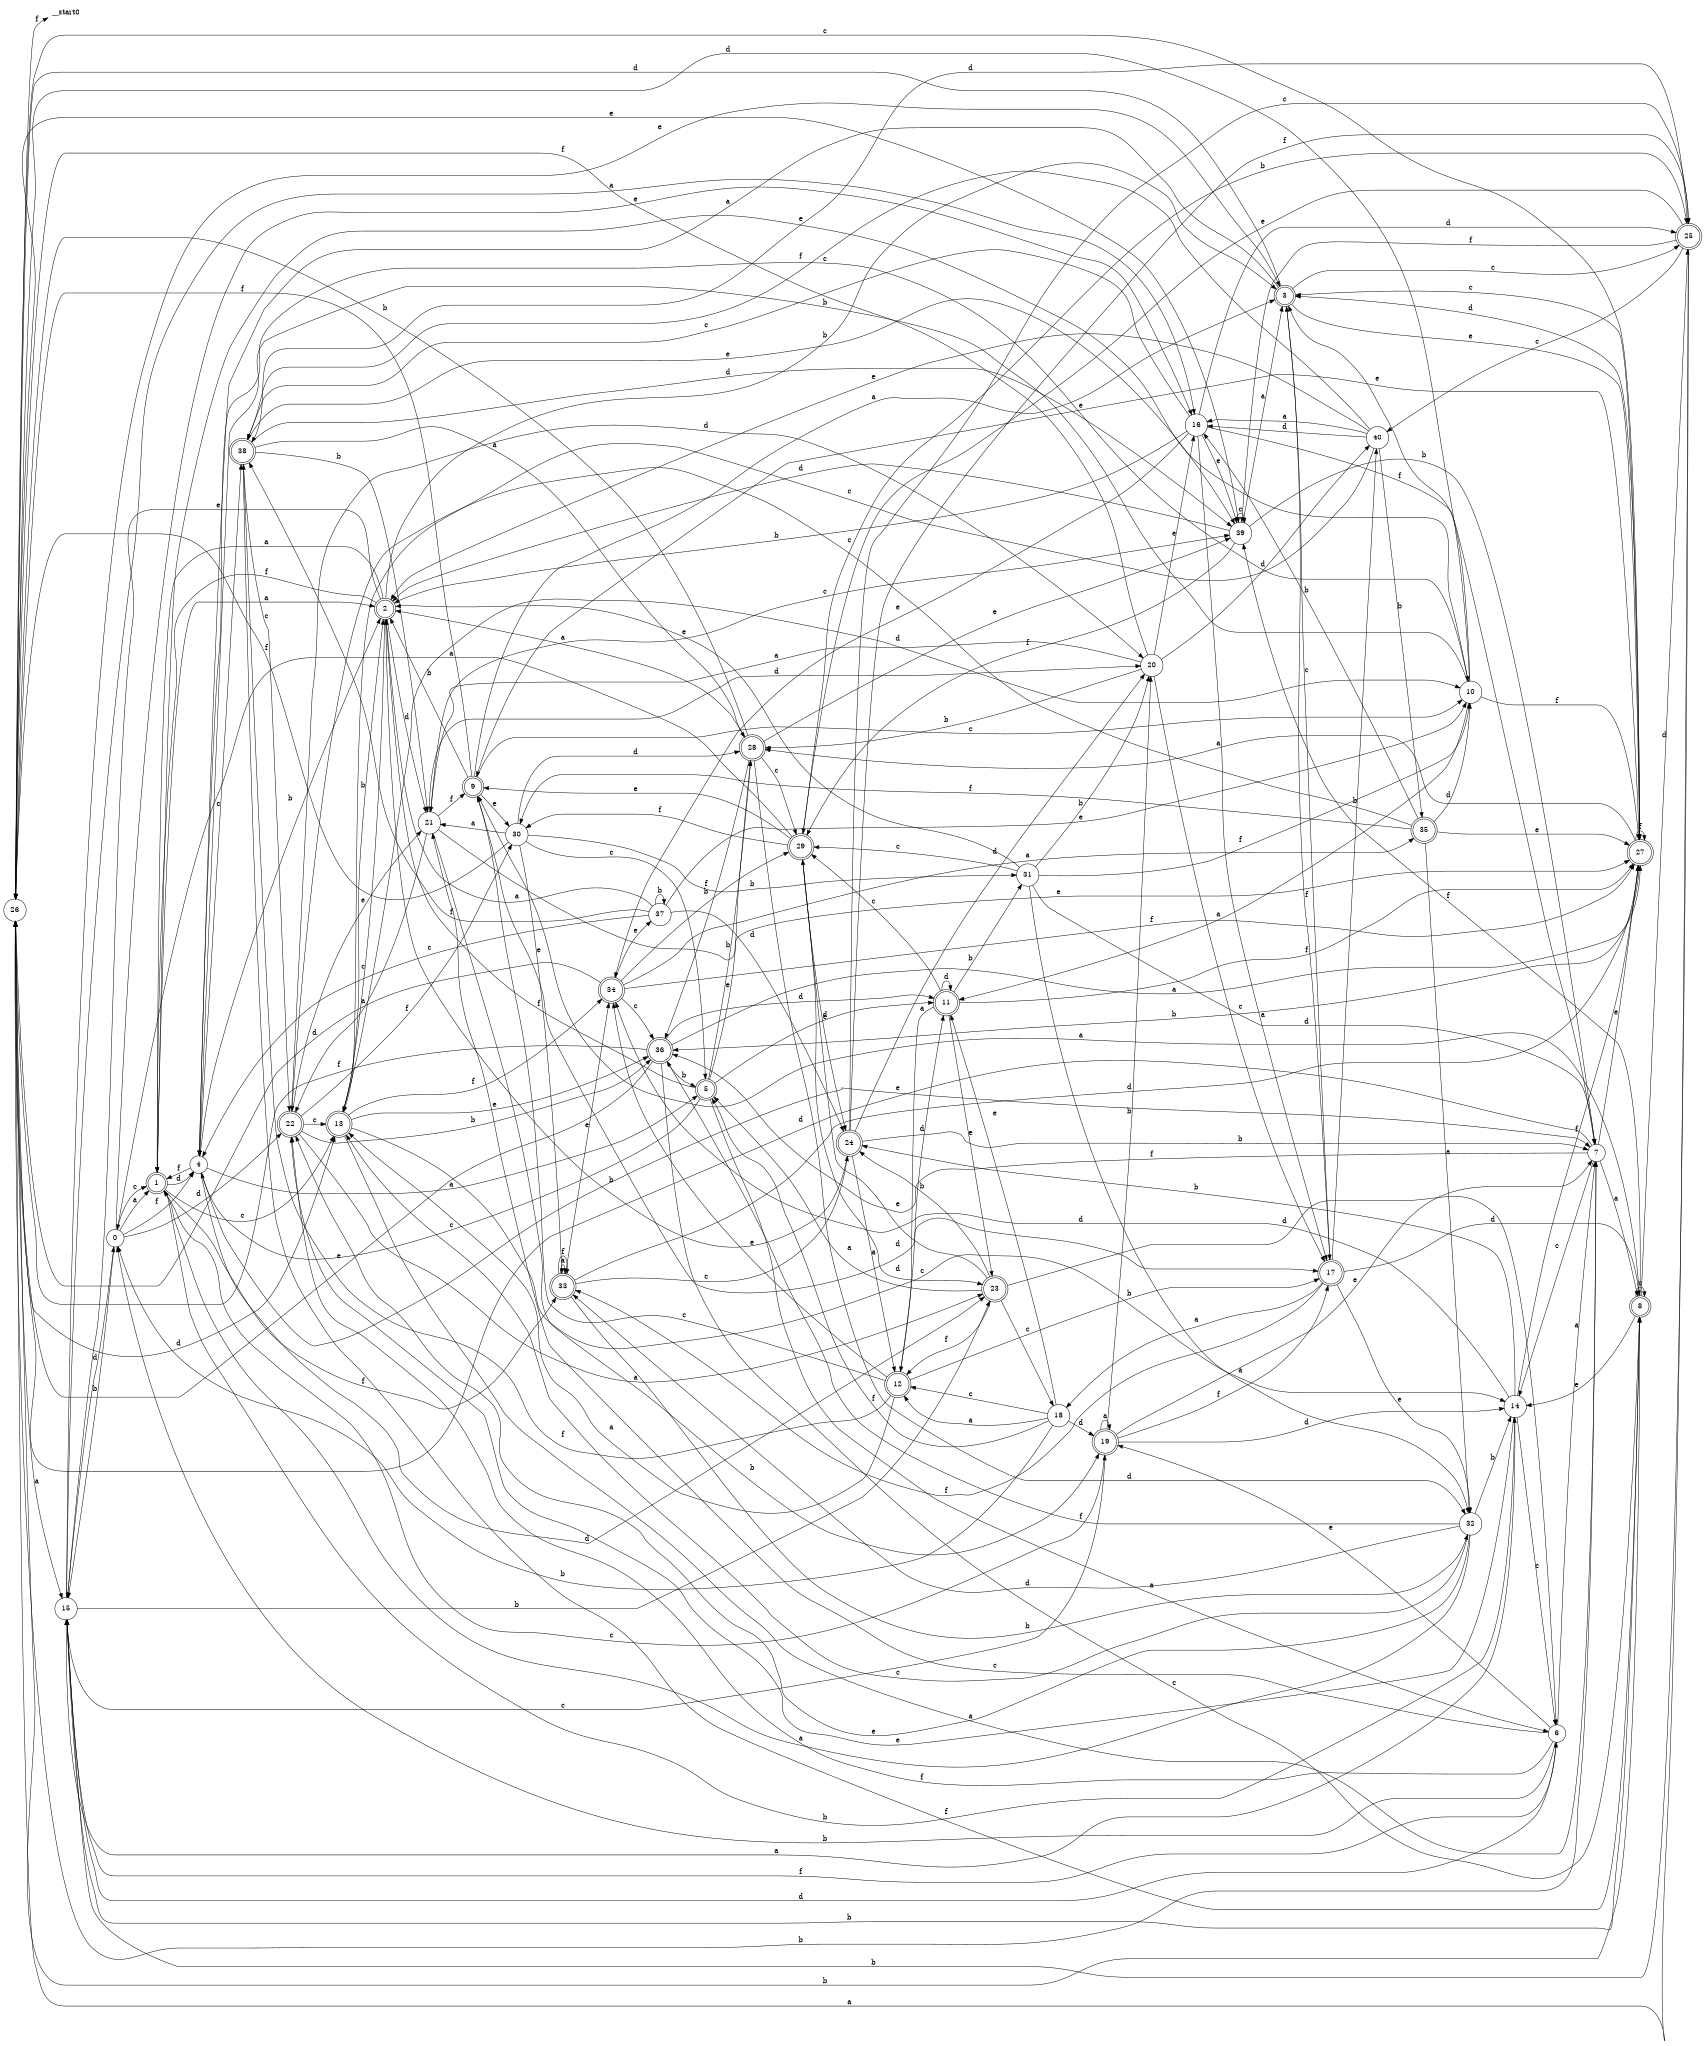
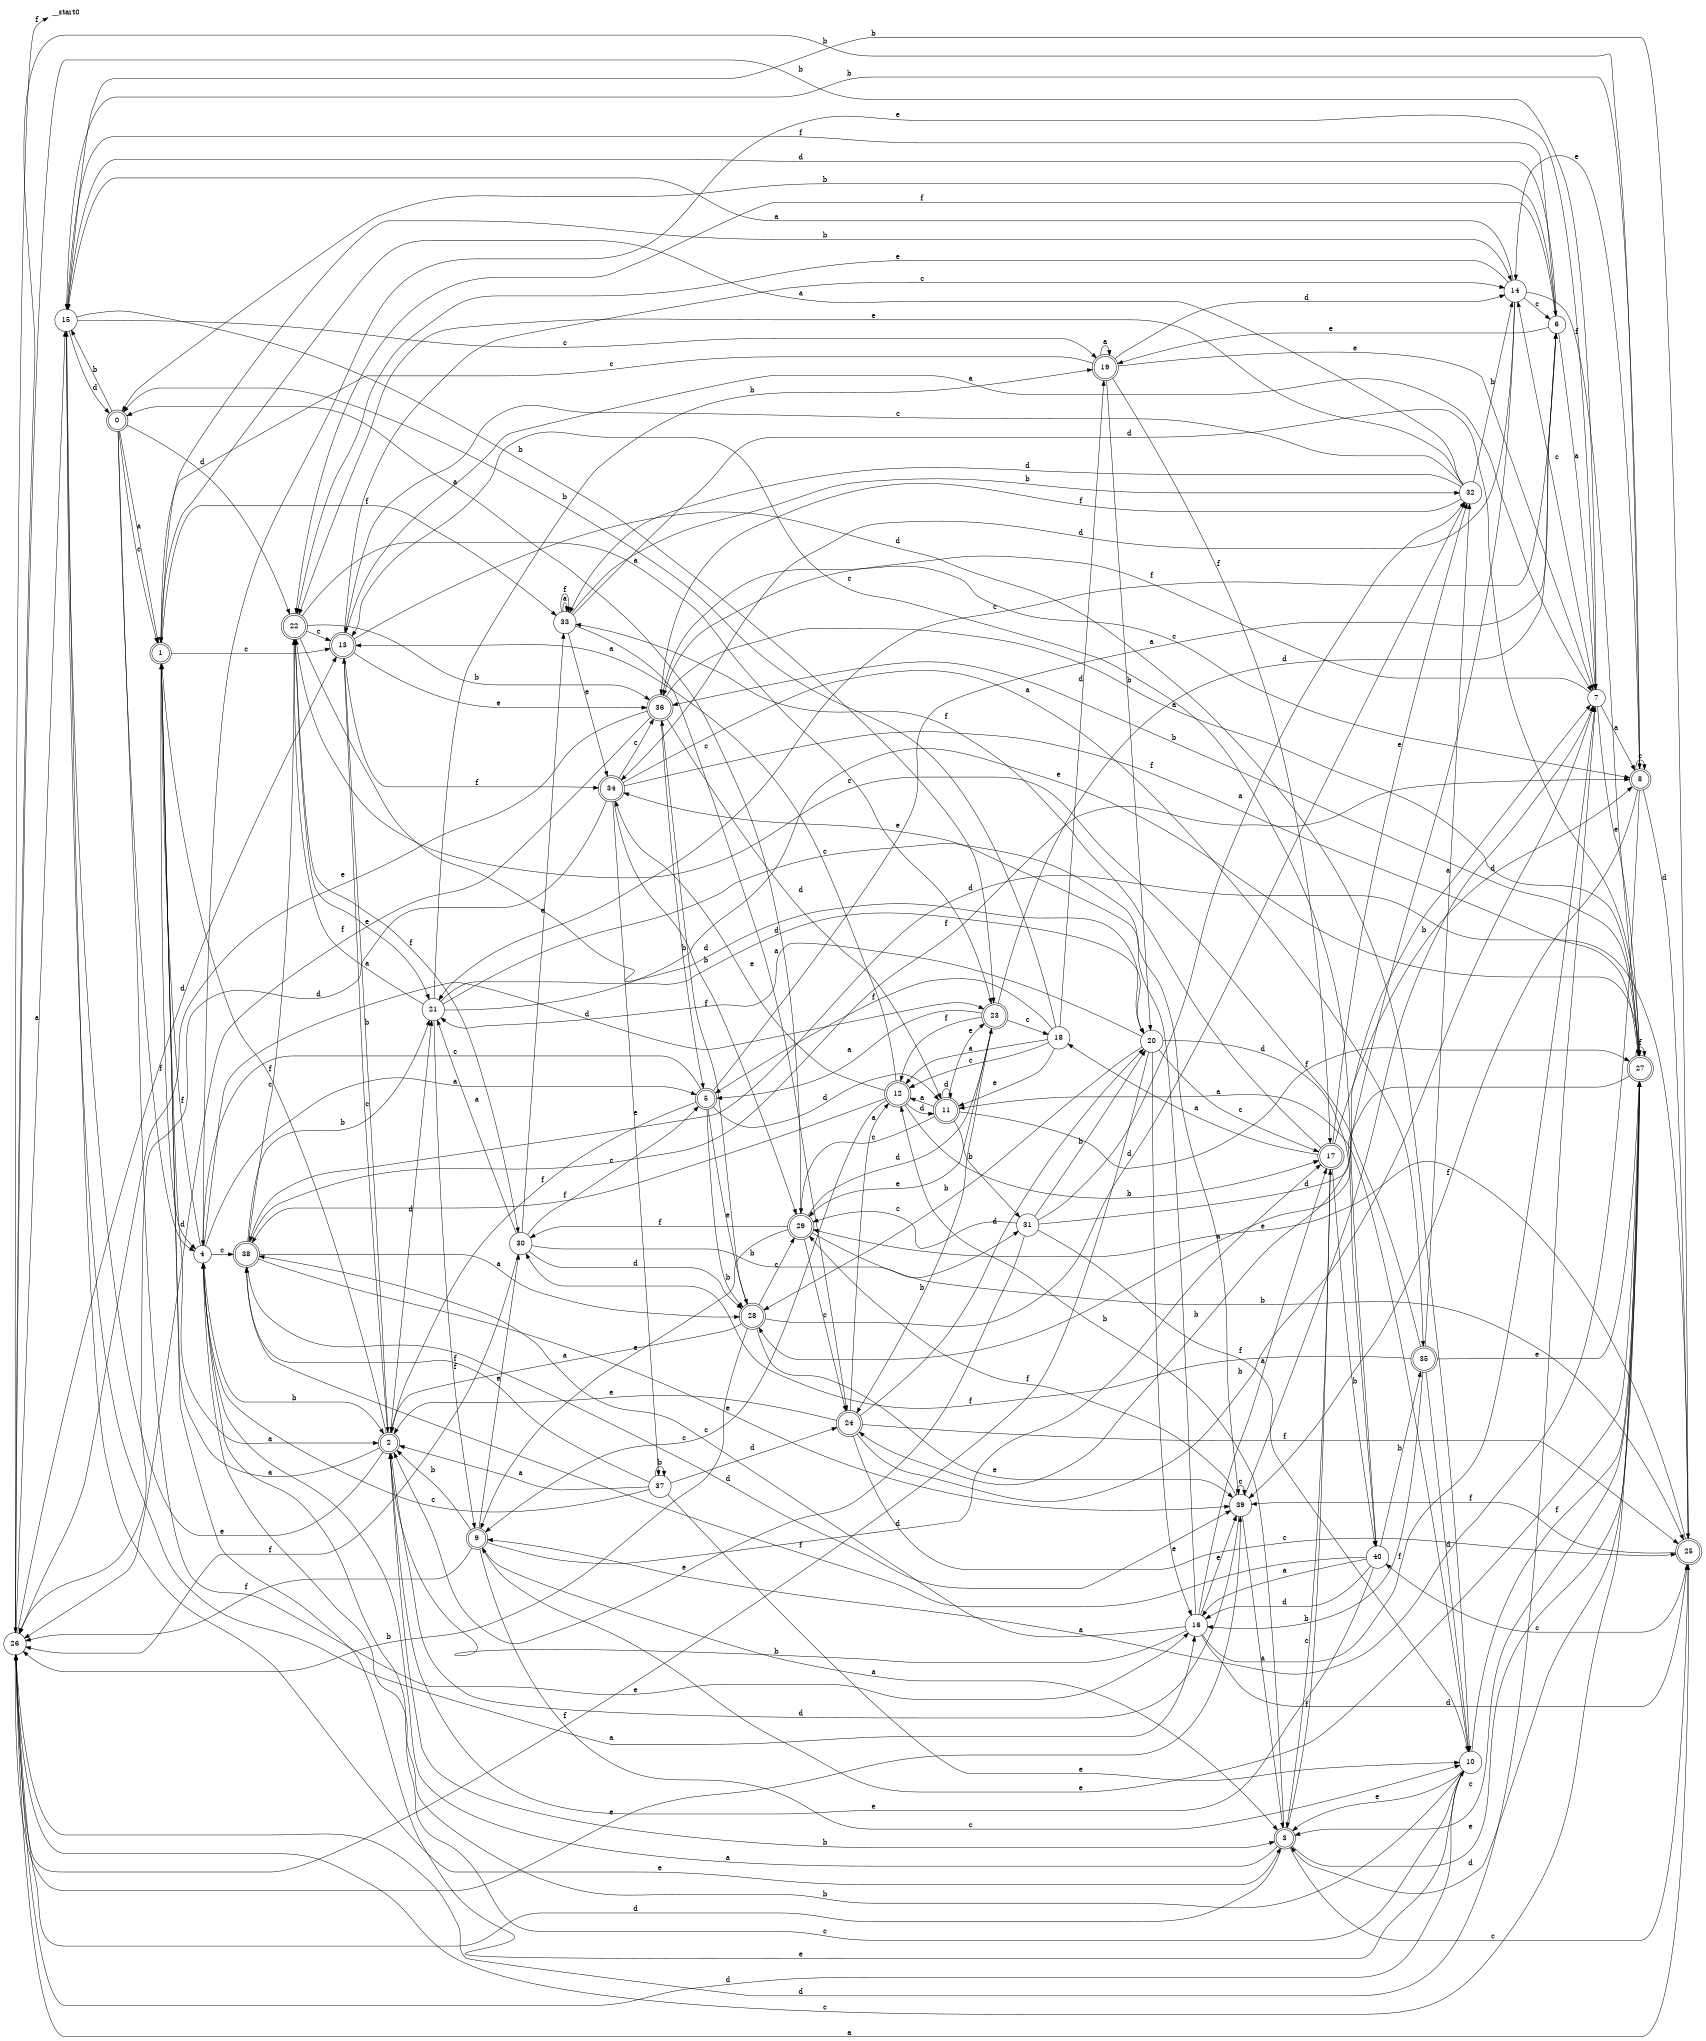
(611, 1180) -> (611, 1393)
(115, 1238) -> (117, 421)
(563, 1287) -> (565, 623)
none -> (1205, 1404)
